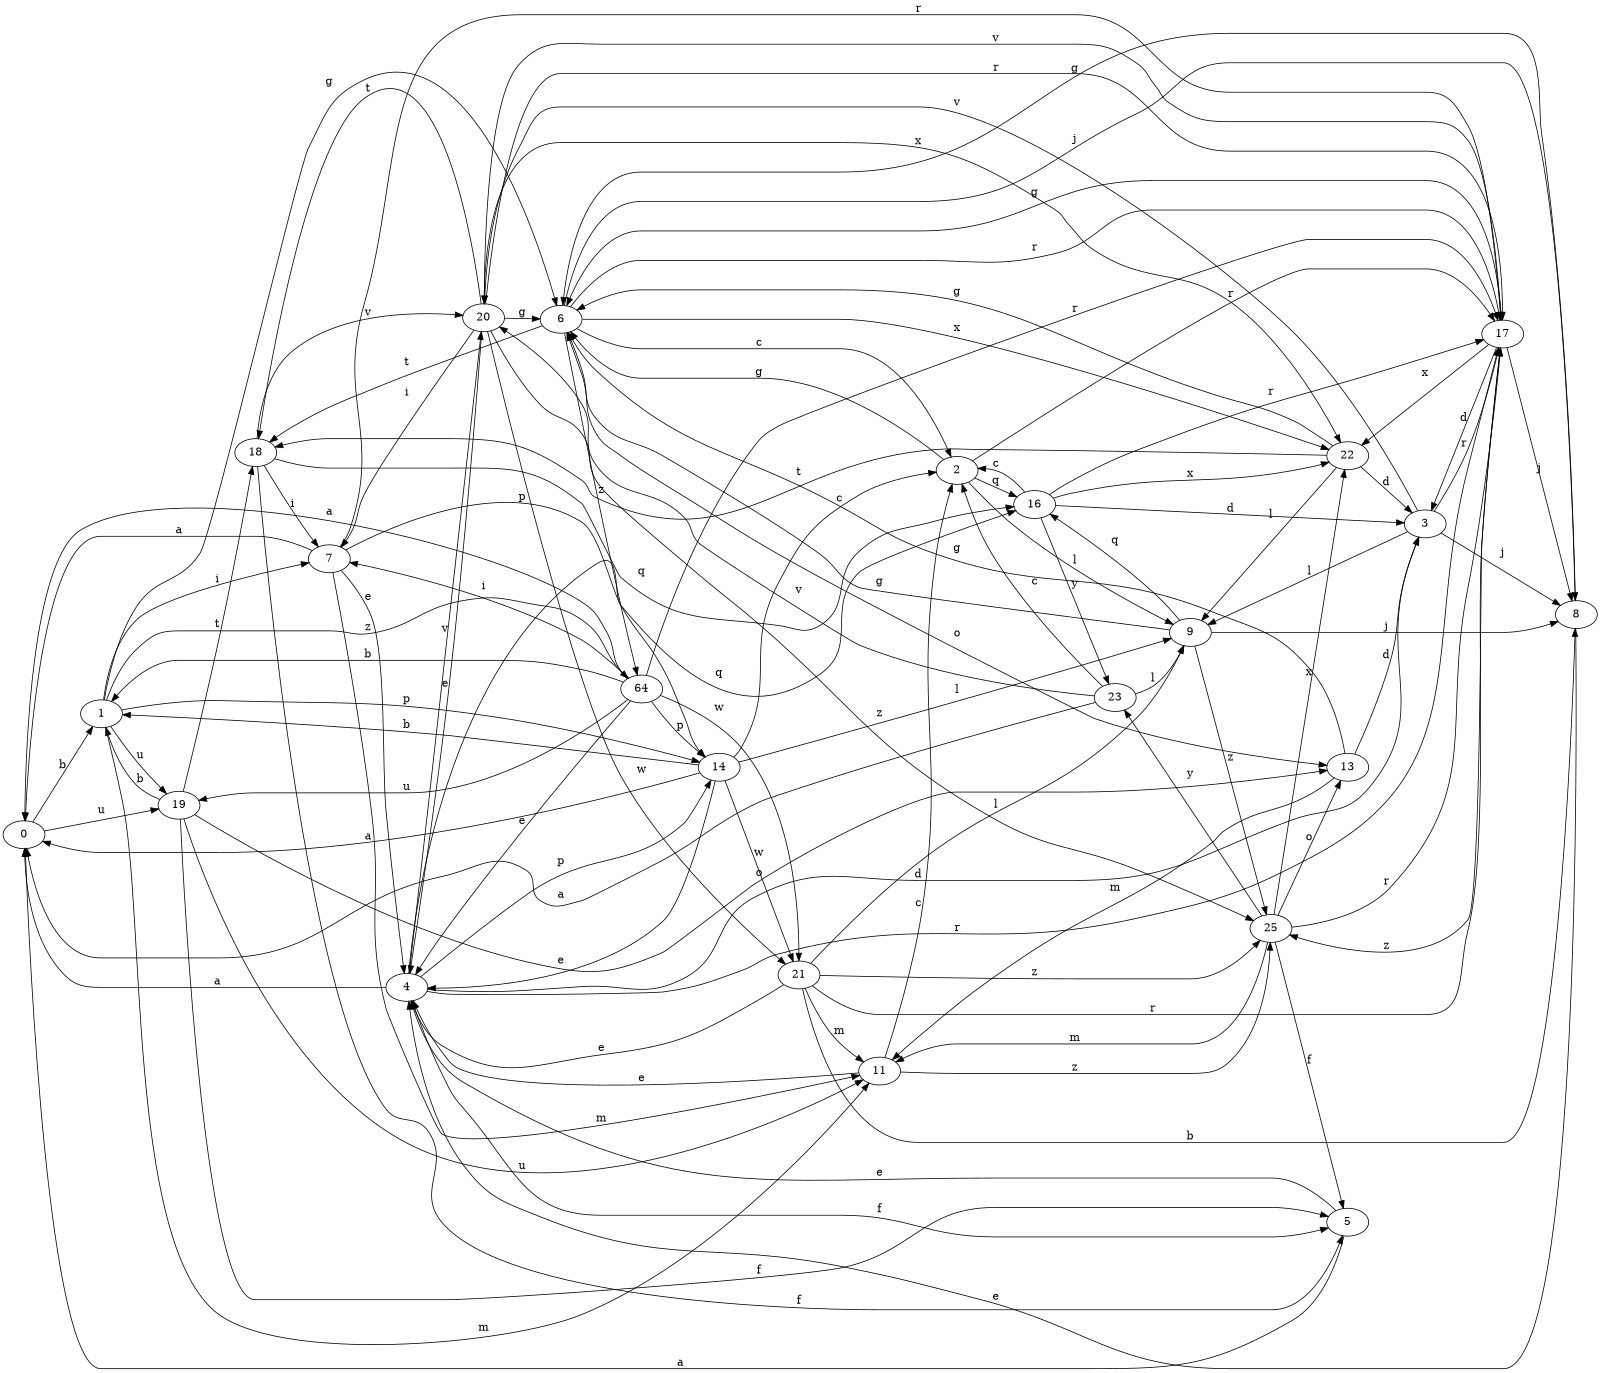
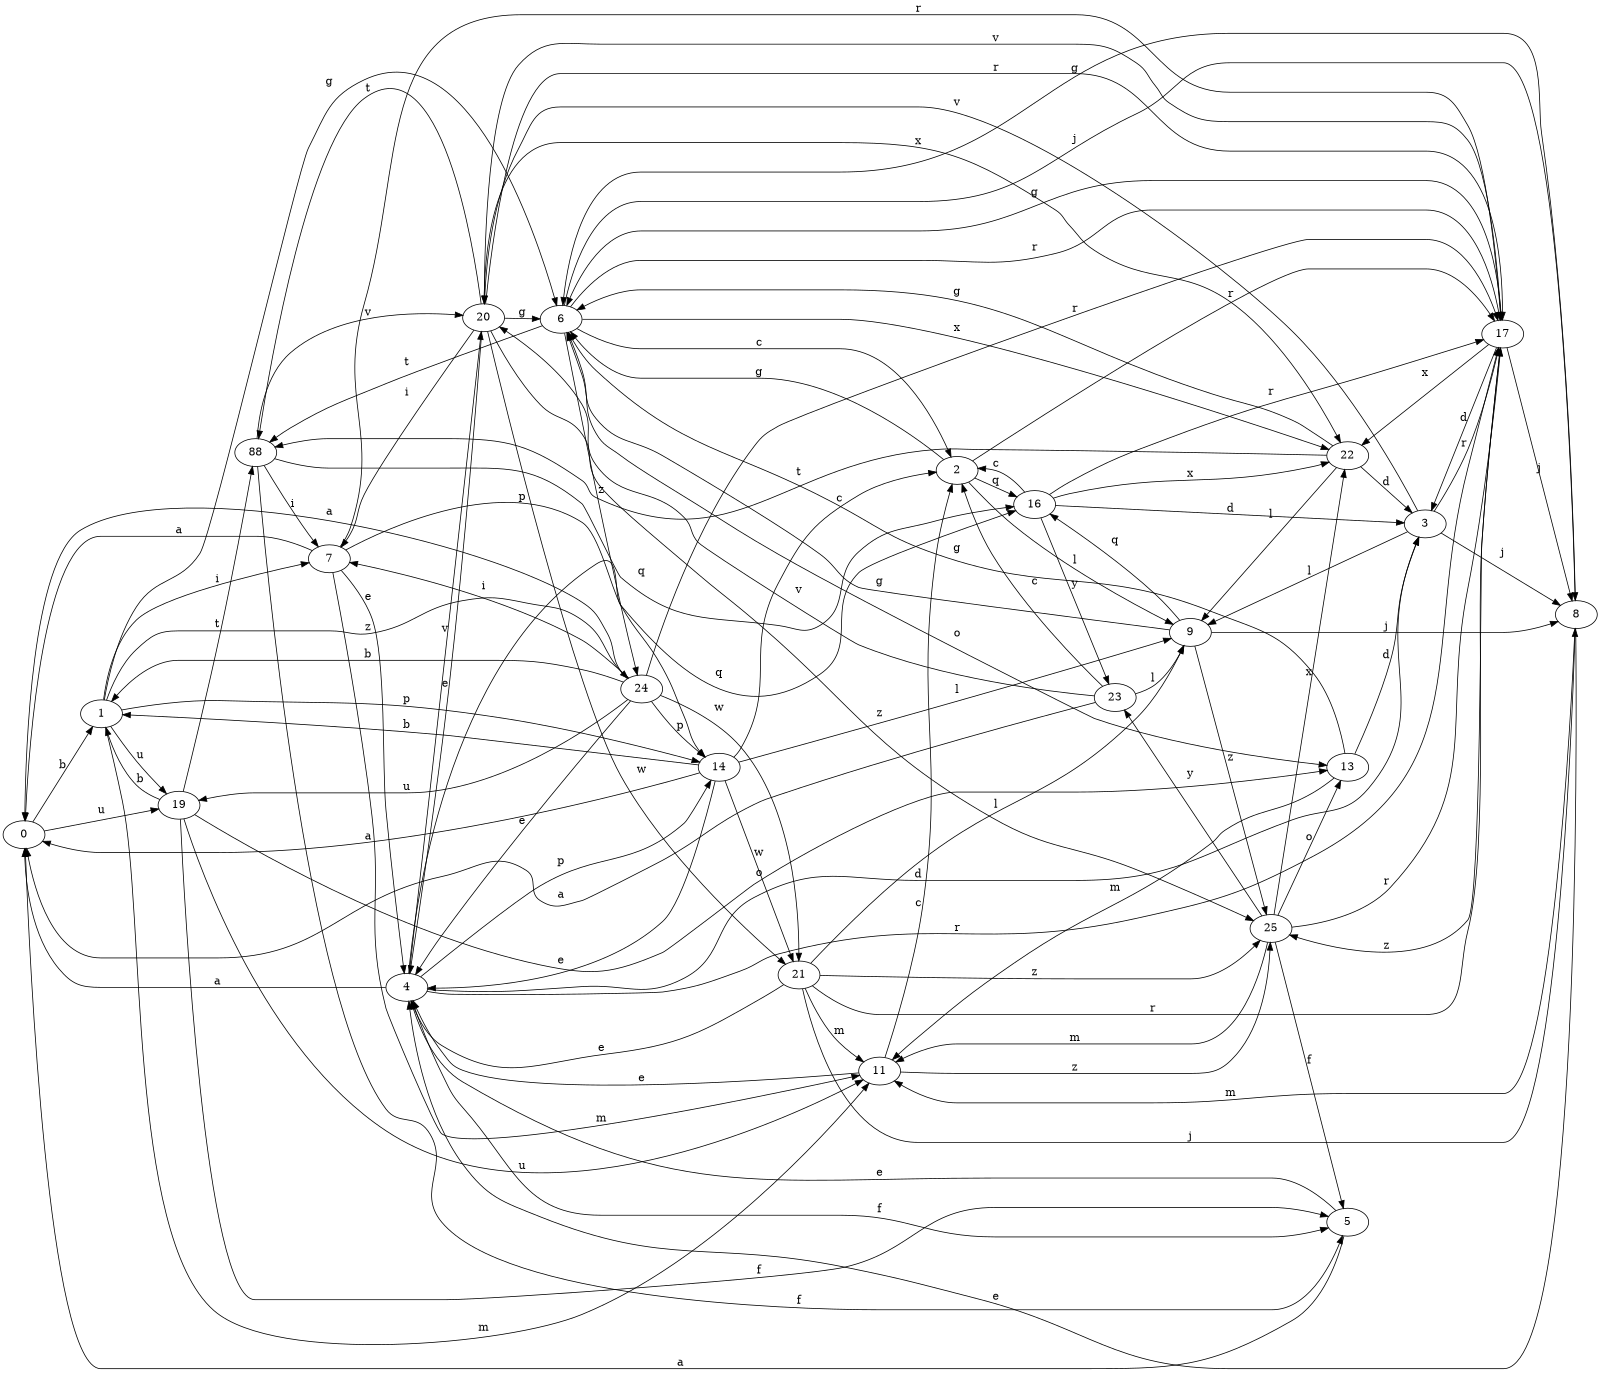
(256, 453) -> (256, 453)
(642, 689) -> (642, 689)
none -> (1439, 1094)
(1190, 1137) -> (1190, 1137)
